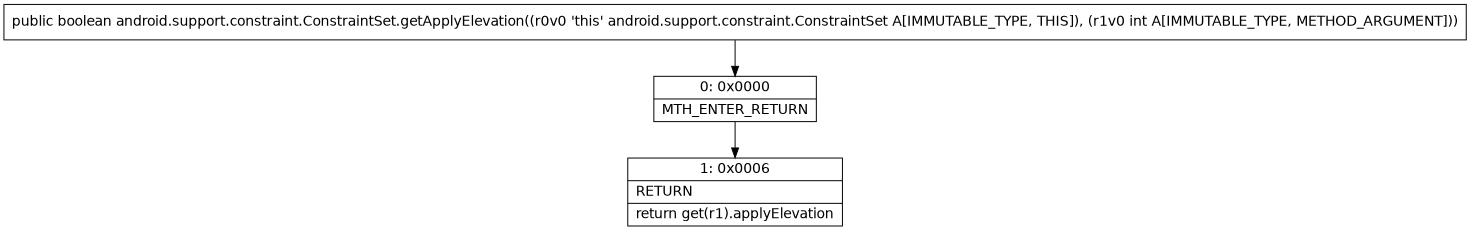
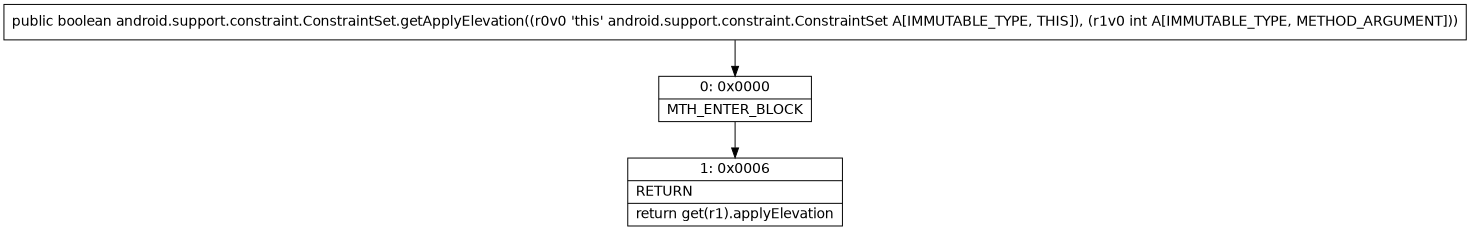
(735, 110) -> (735, 110)
